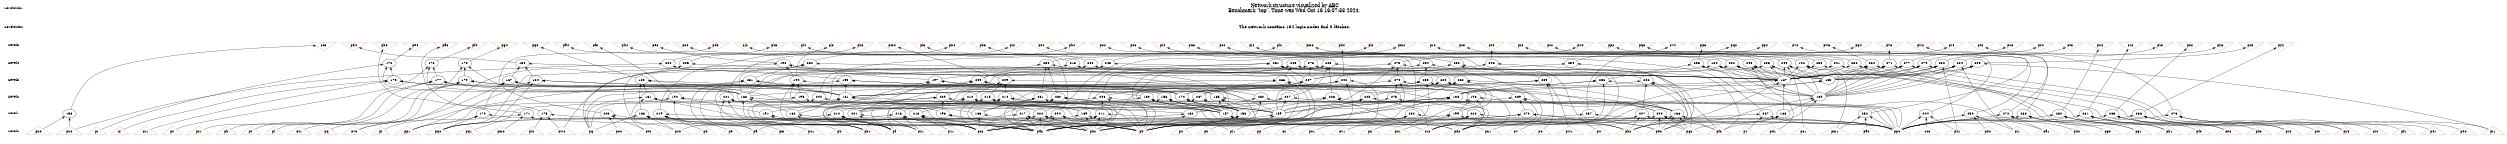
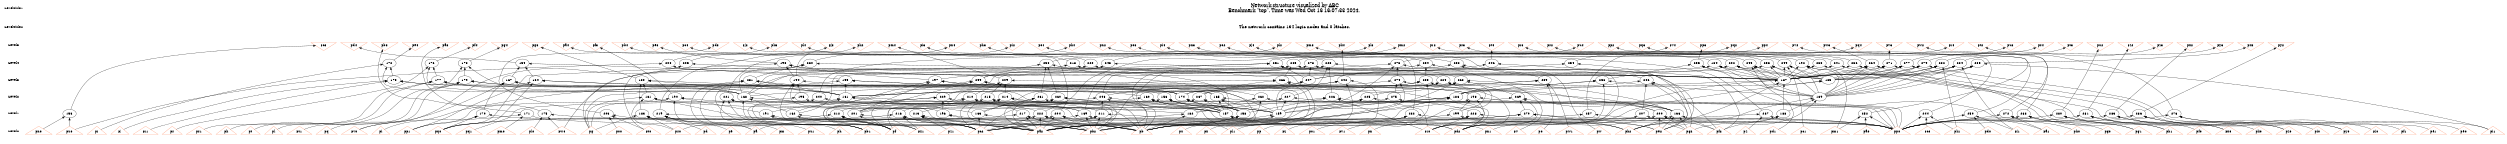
(1213, 124) -> (1212, 124)
(1635, 124) -> none
(1398, 132) -> none
